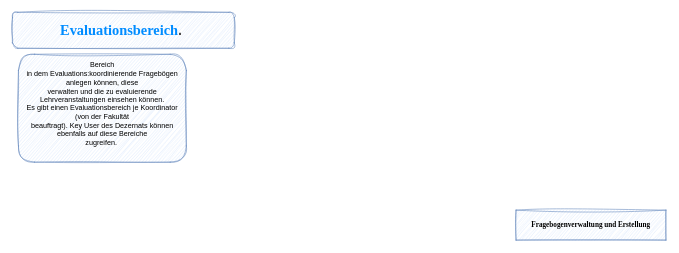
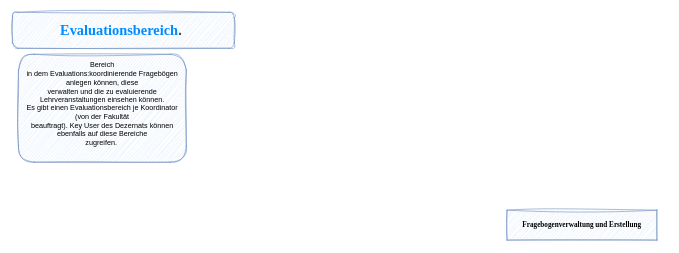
(591, 225) -> (582, 225)
